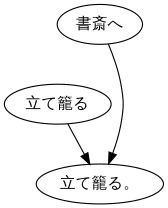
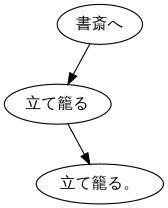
(123, 98) -> (82, 59)
